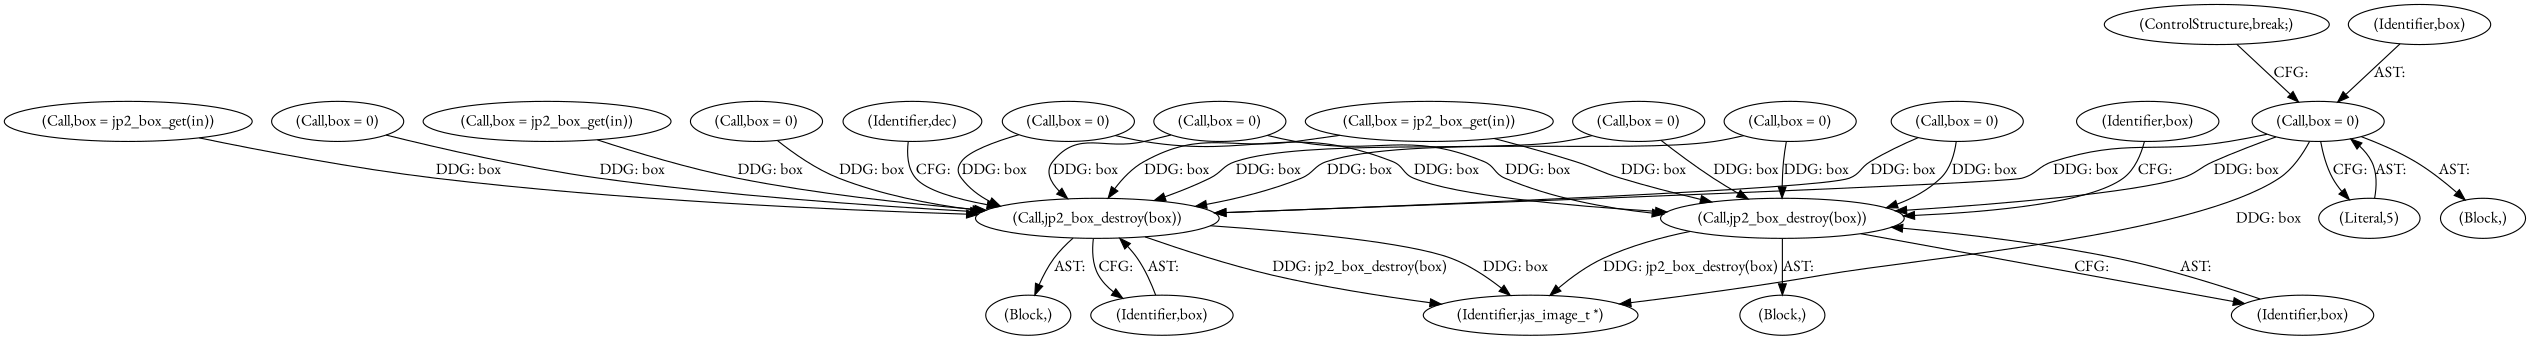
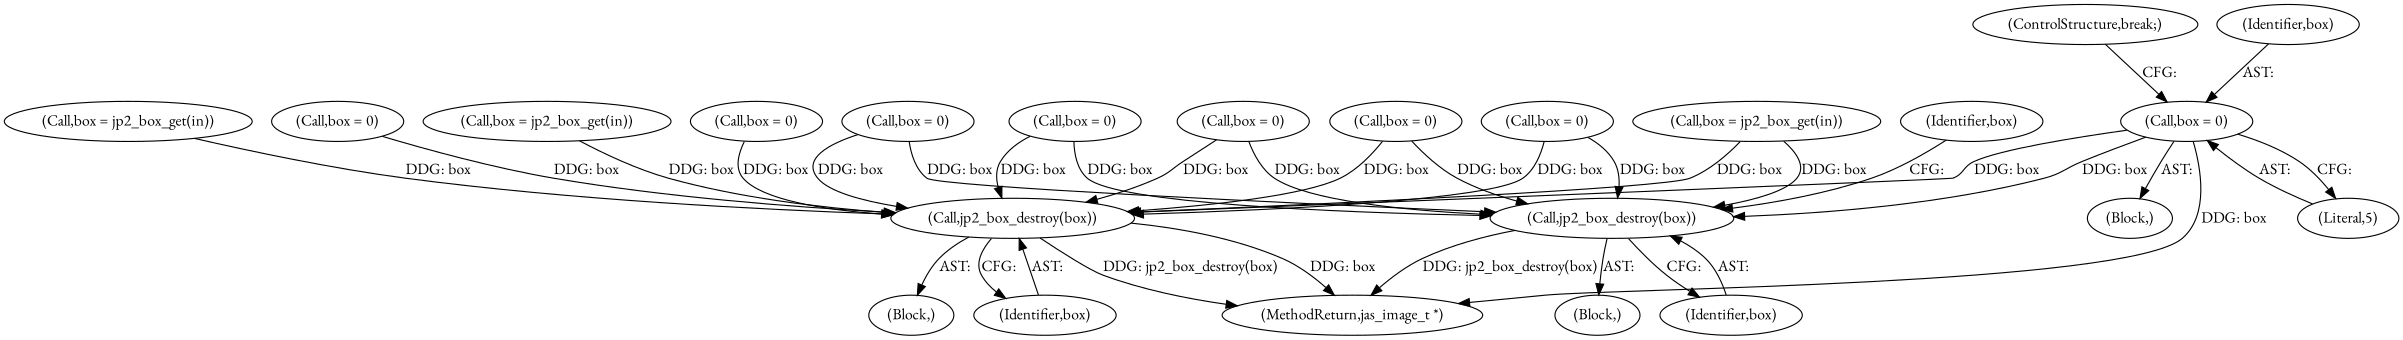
(912, 121) -> none
(1531, 315) -> (1352, 315)
